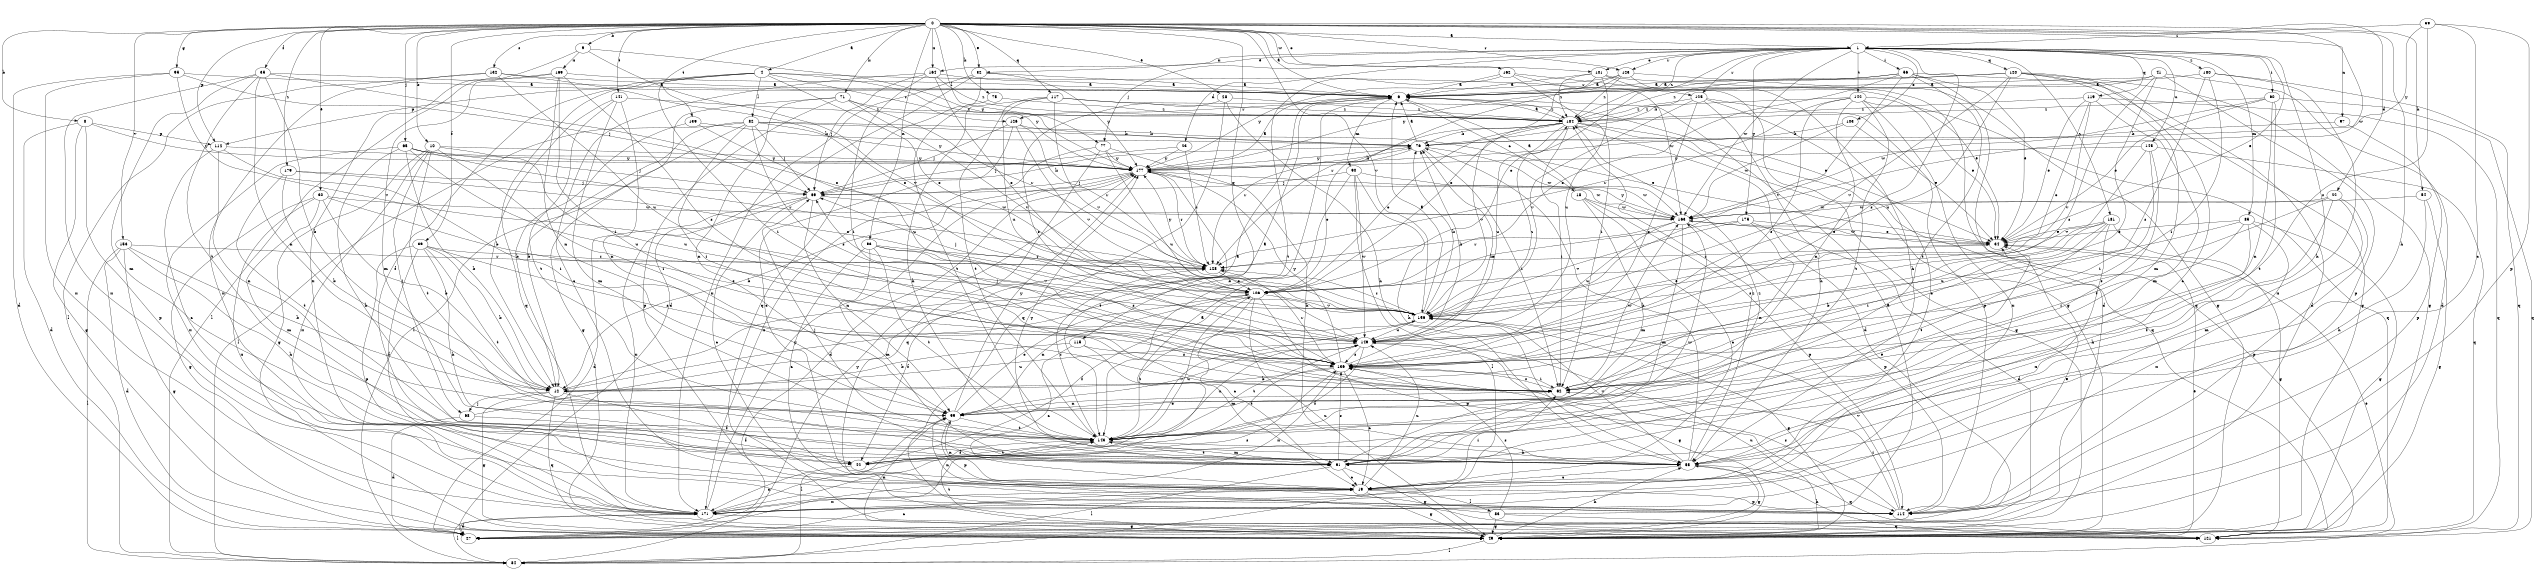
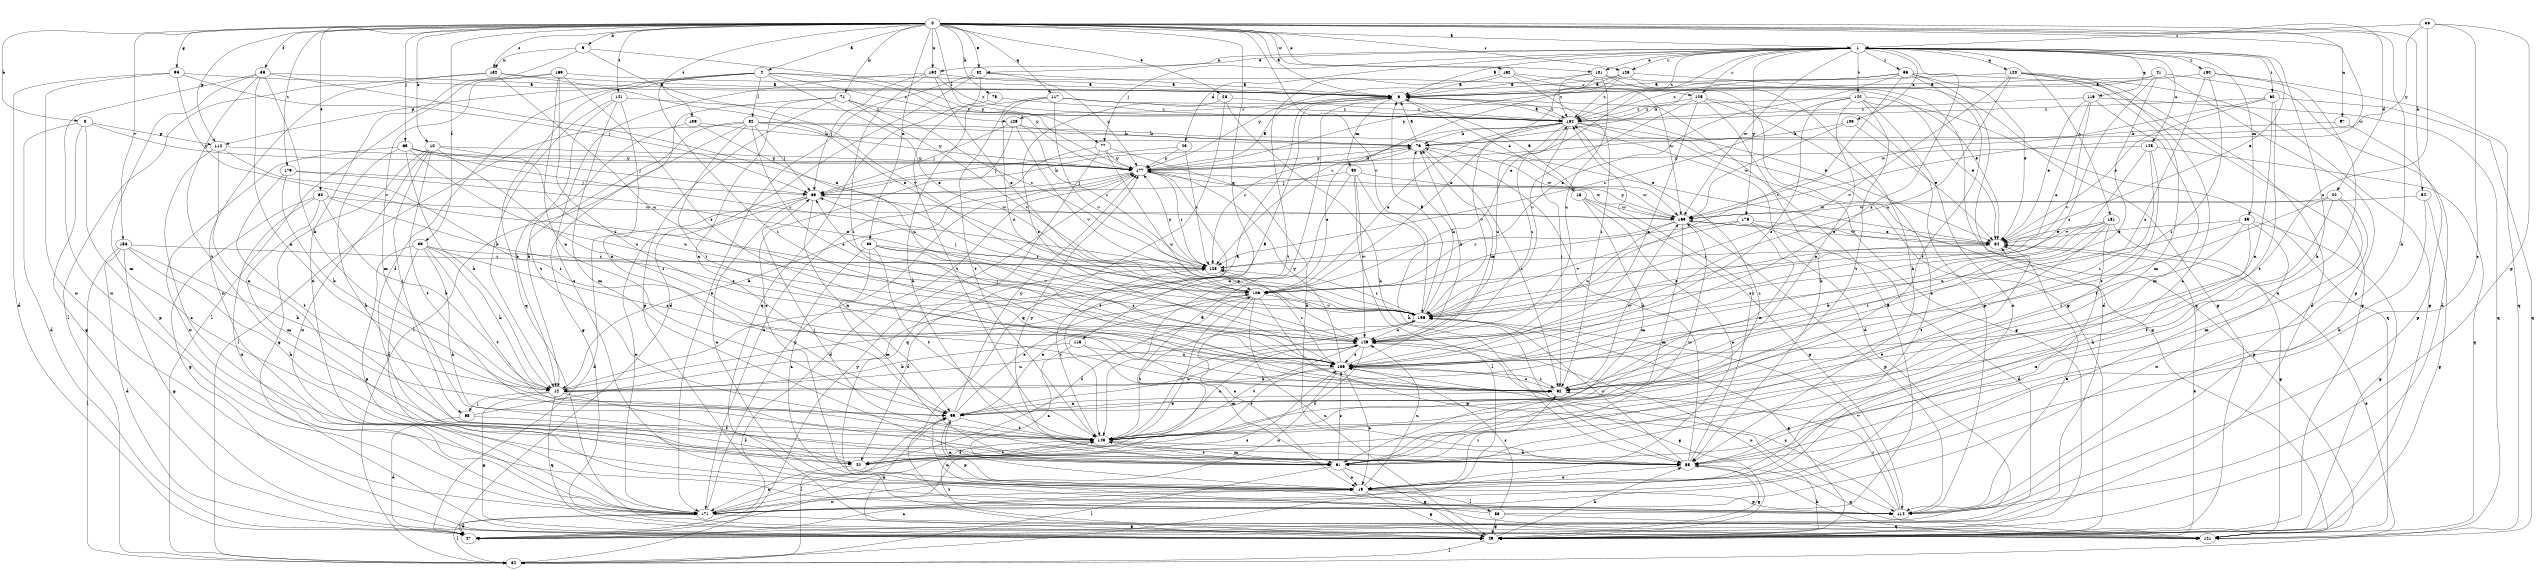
(572, 59) -> (534, 51)
(1707, 80) -> (1627, 56)
